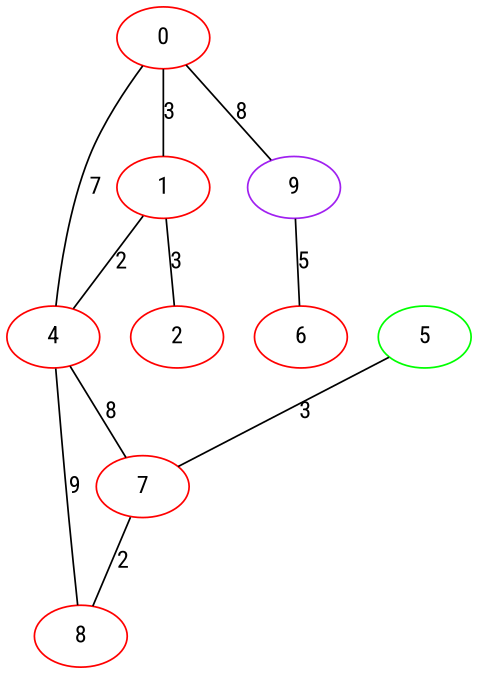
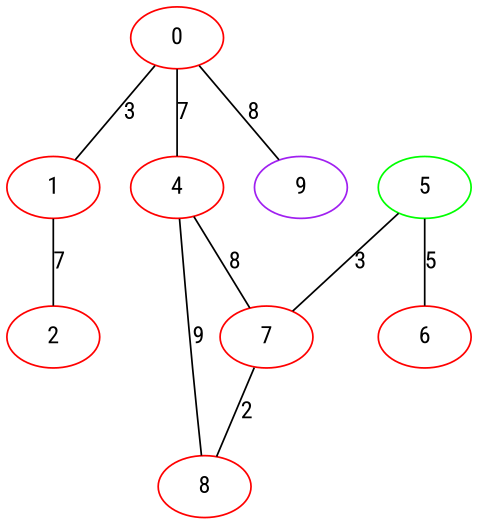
(108, 262) -> none
(176, 262) -> (59, 262)
(297, 262) -> (425, 262)
